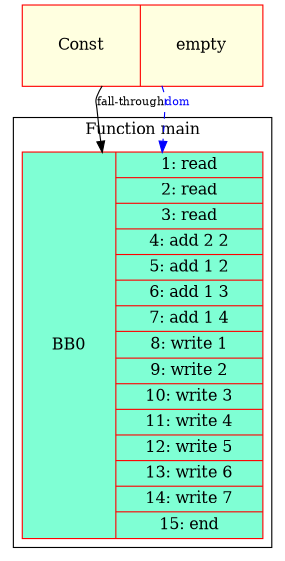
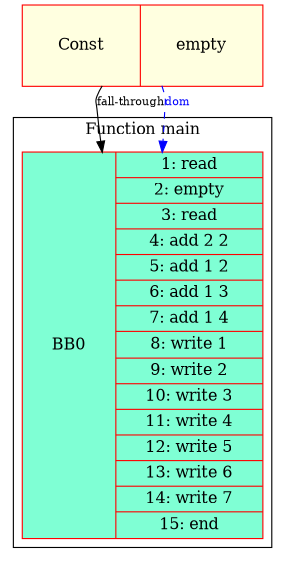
(189, 190) -> (189, 190)
